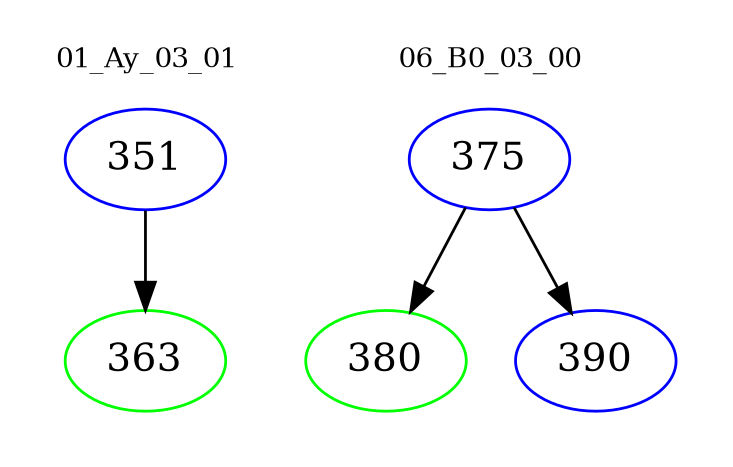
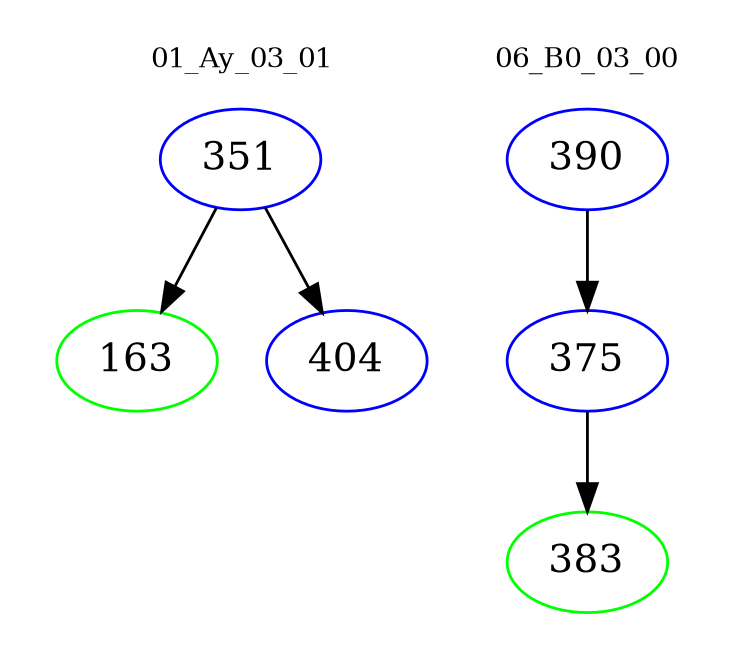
(536, 248) -> (587, 246)
(145, 361) -> (137, 361)
none -> (347, 361)
(386, 361) -> (587, 562)
